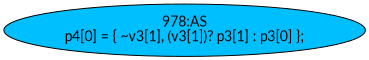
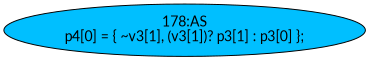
(185, 30) -> (185, 30)
